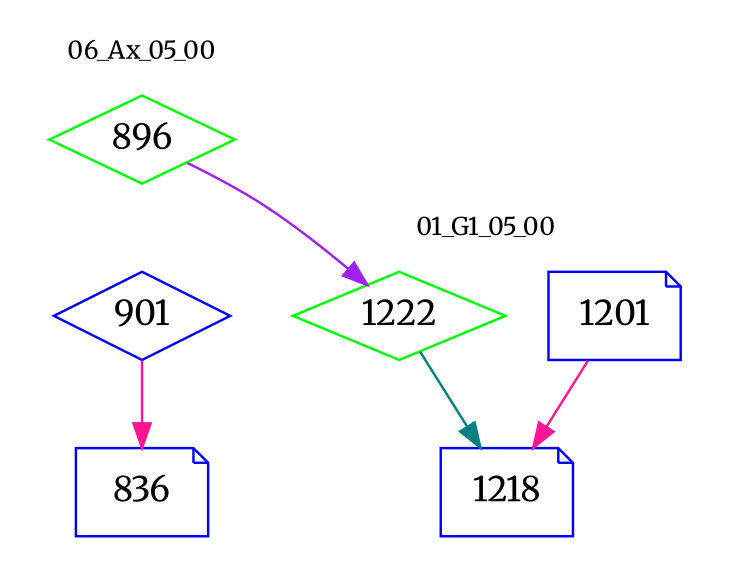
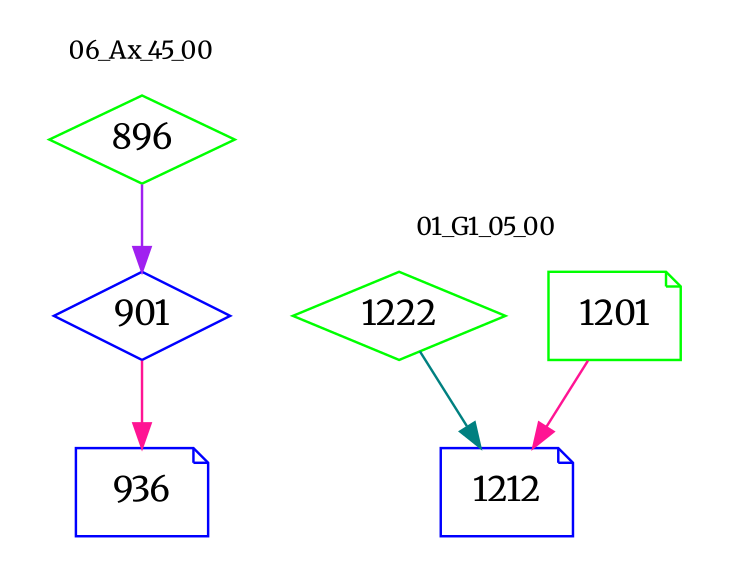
(142, 53) -> (142, 53)
(291, 224) -> (142, 216)
(615, 316) -> (615, 316)
(142, 492) -> (142, 492)
(507, 492) -> (507, 492)
